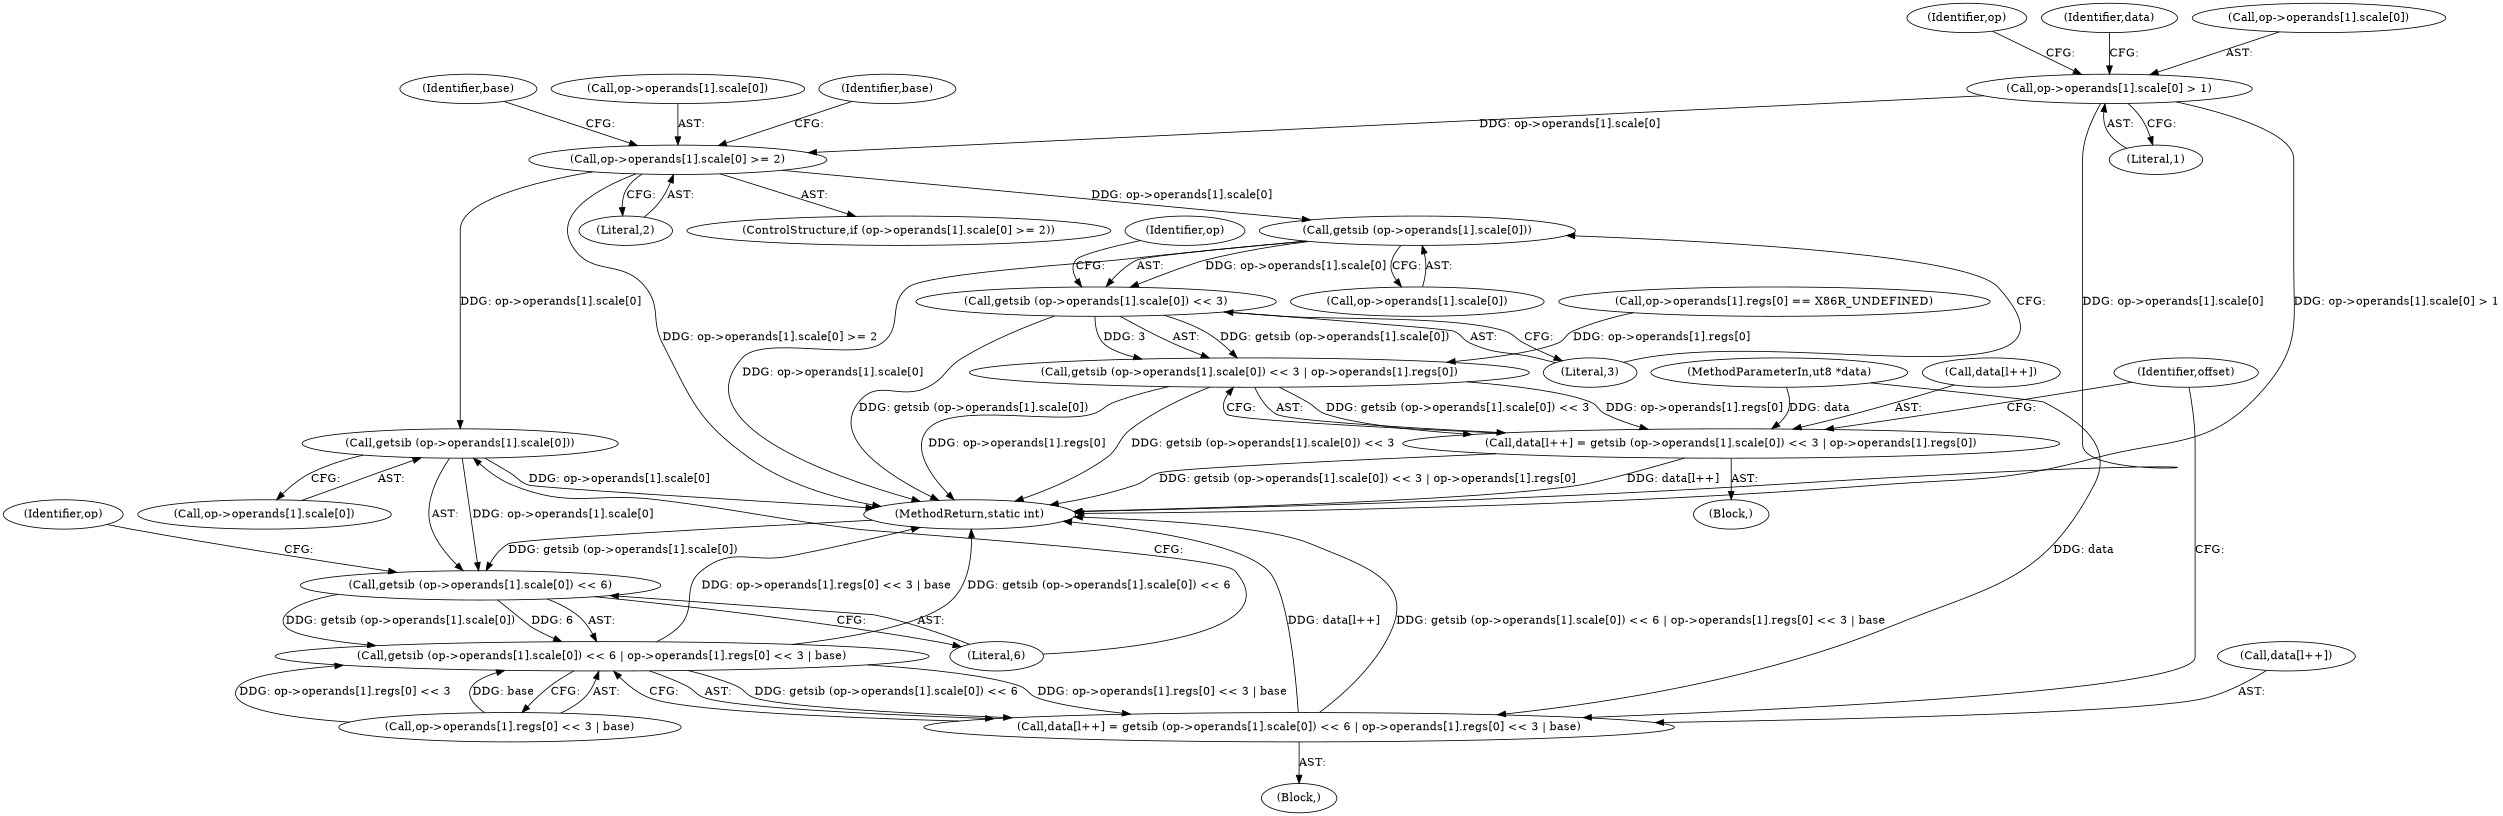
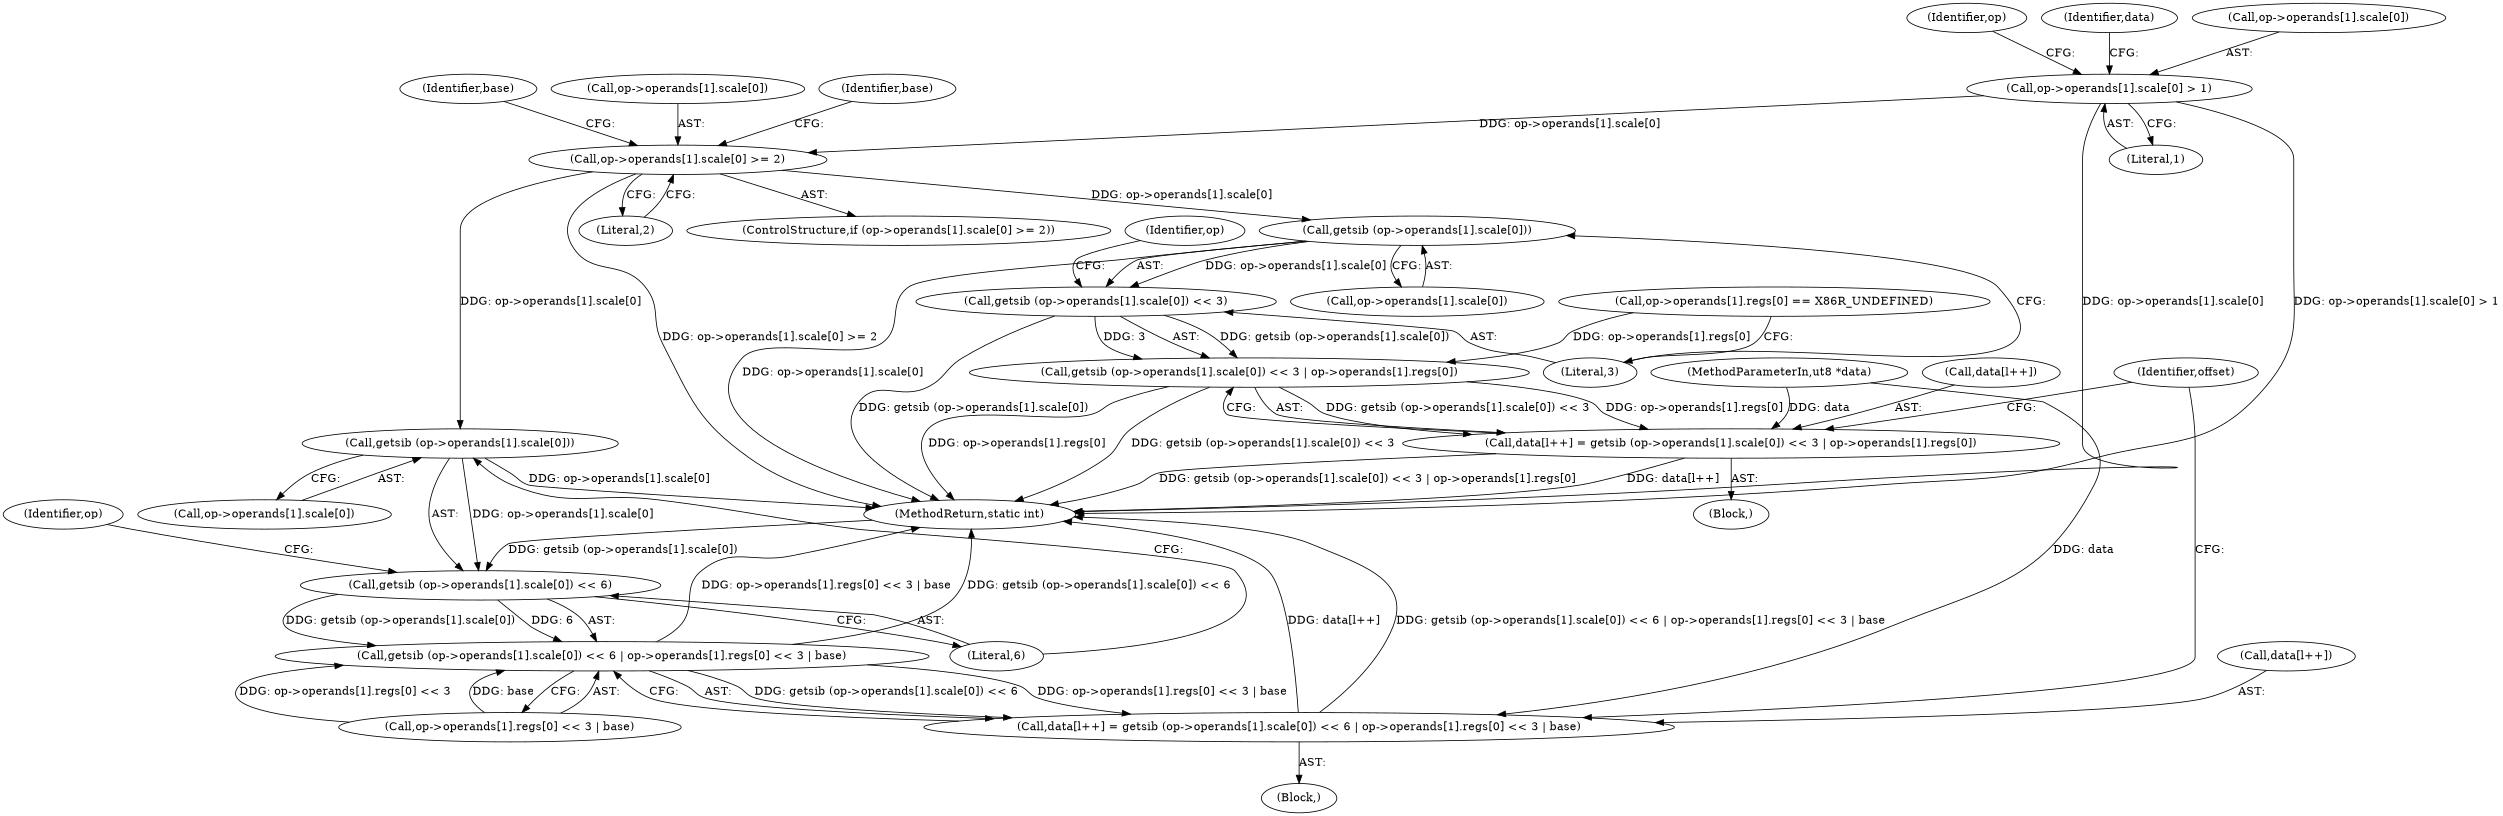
(683, 195) -> (683, 195)
(1393, 319) -> (1748, 346)
